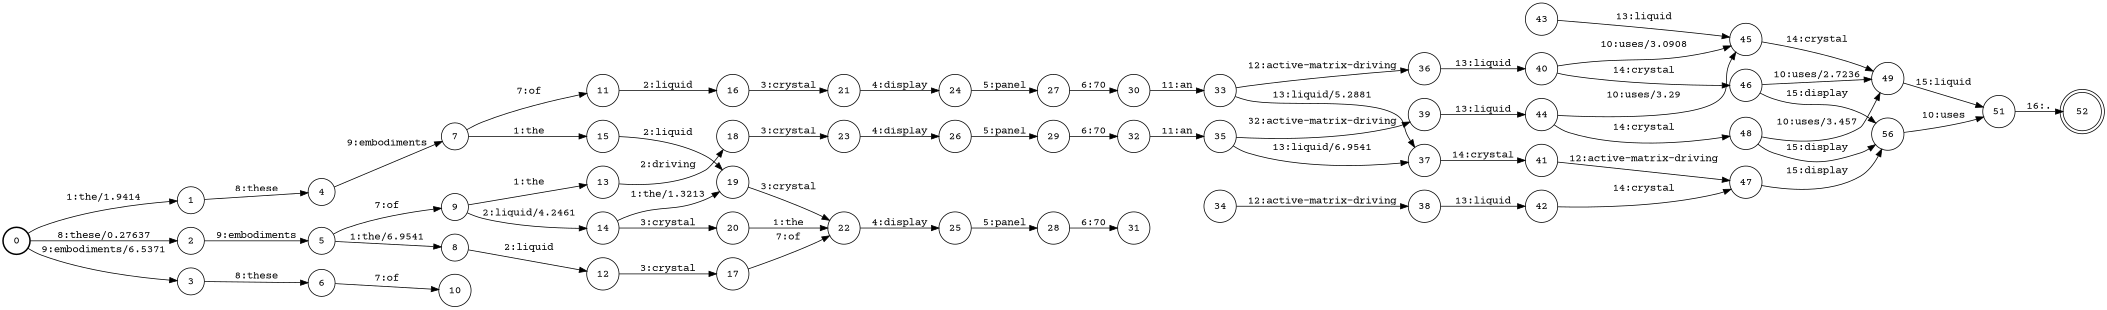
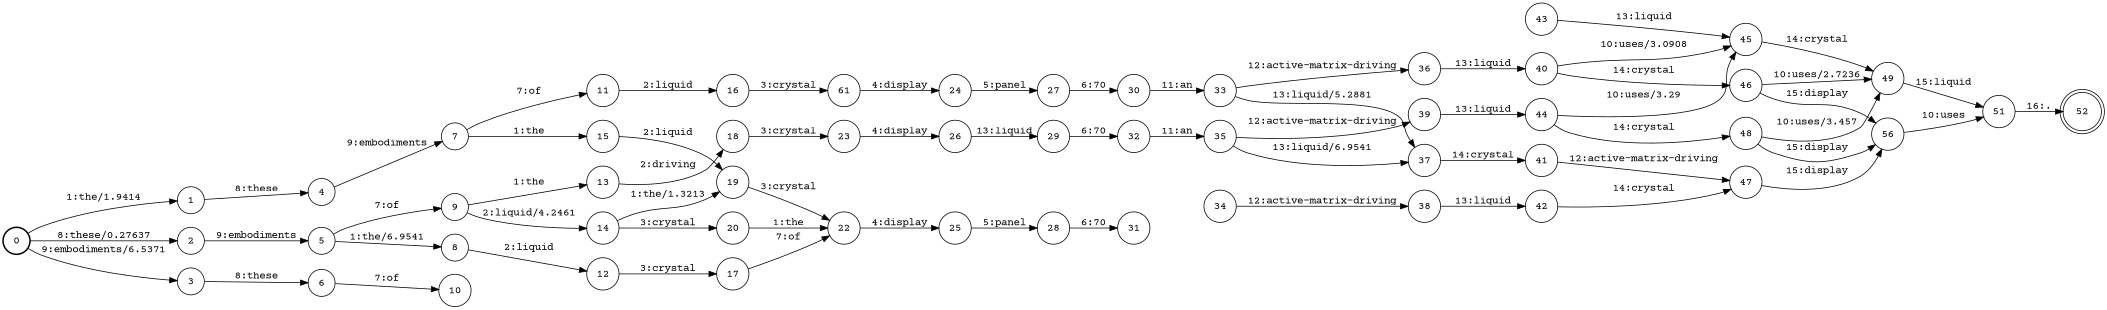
(844, 91) -> (844, 91)
(1322, 121) -> (1322, 121)
(1004, 131) -> (1004, 131)
